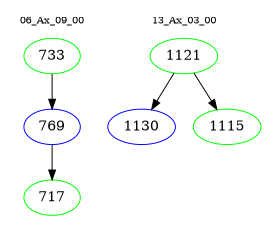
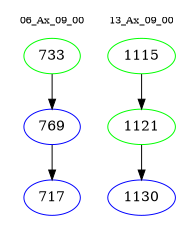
(184, 21) -> (142, 21)
(203, 87) -> (142, 87)
(52, 198) -> (52, 198)
